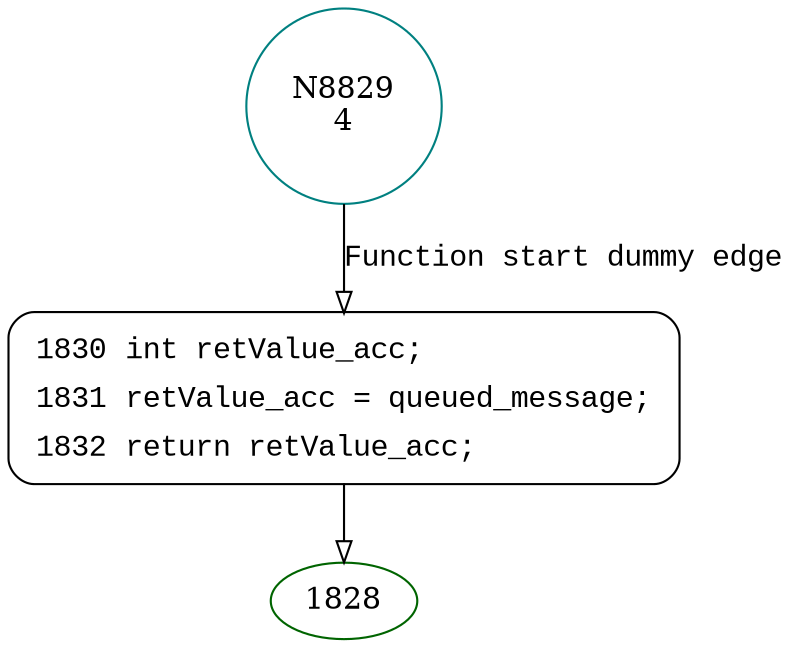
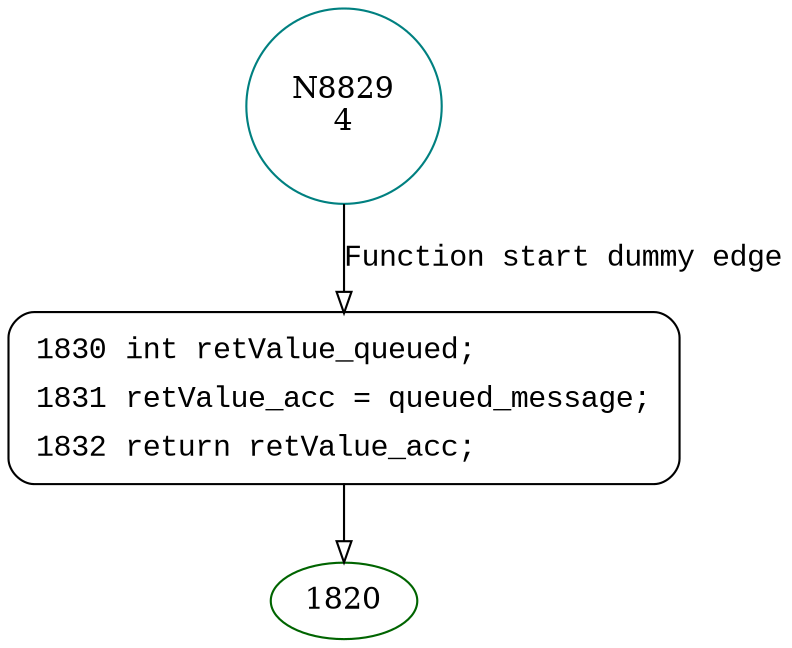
(275, 349) -> (302, 349)
(344, 601) -> (344, 601)
